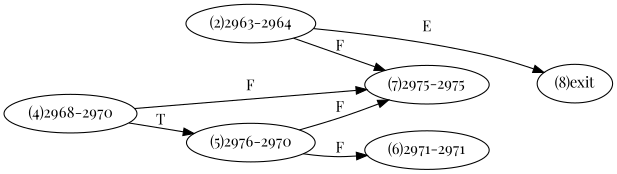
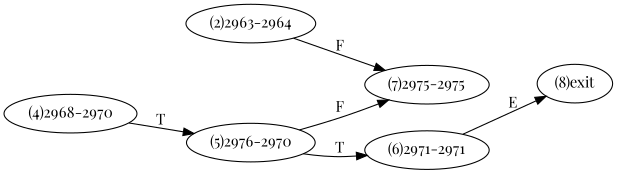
(425, 43) -> (500, 118)
(245, 99) -> none
(340, 149) -> (340, 149)
